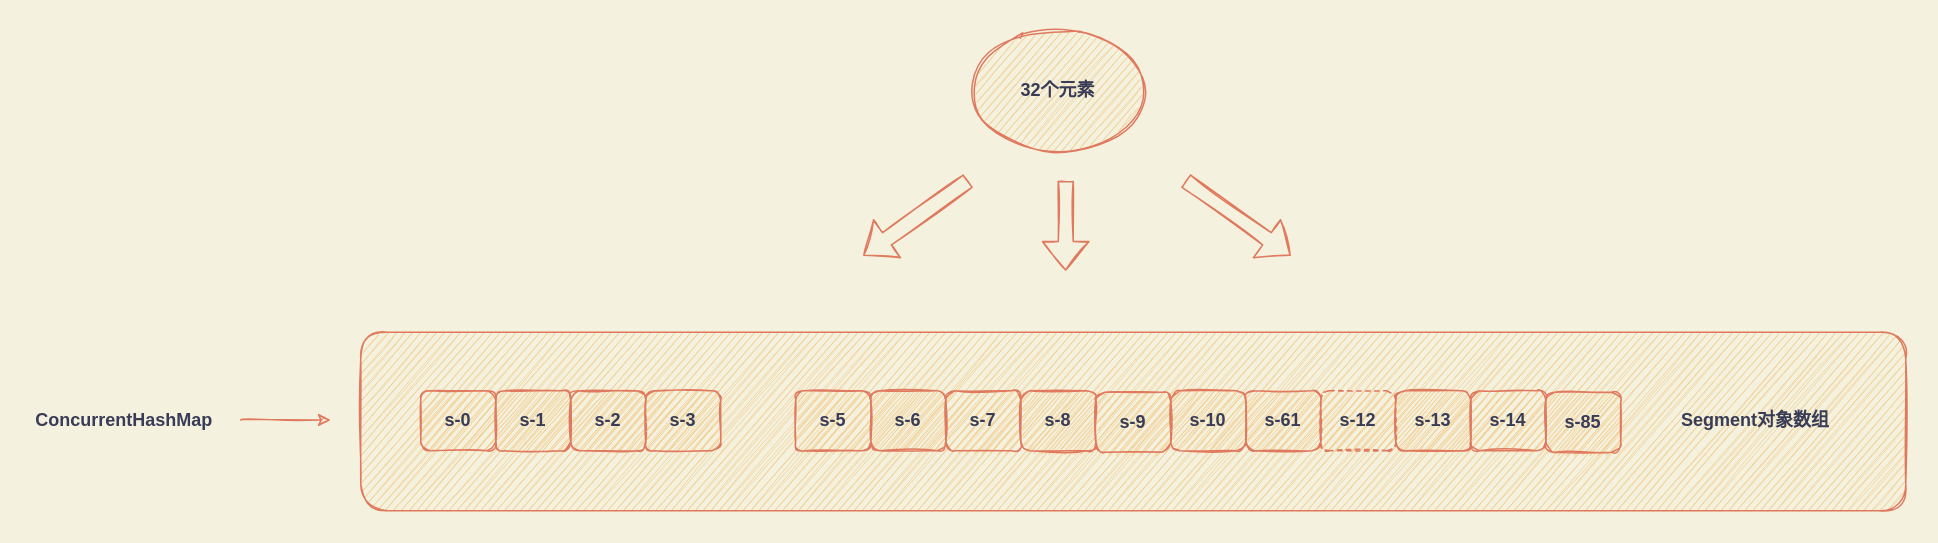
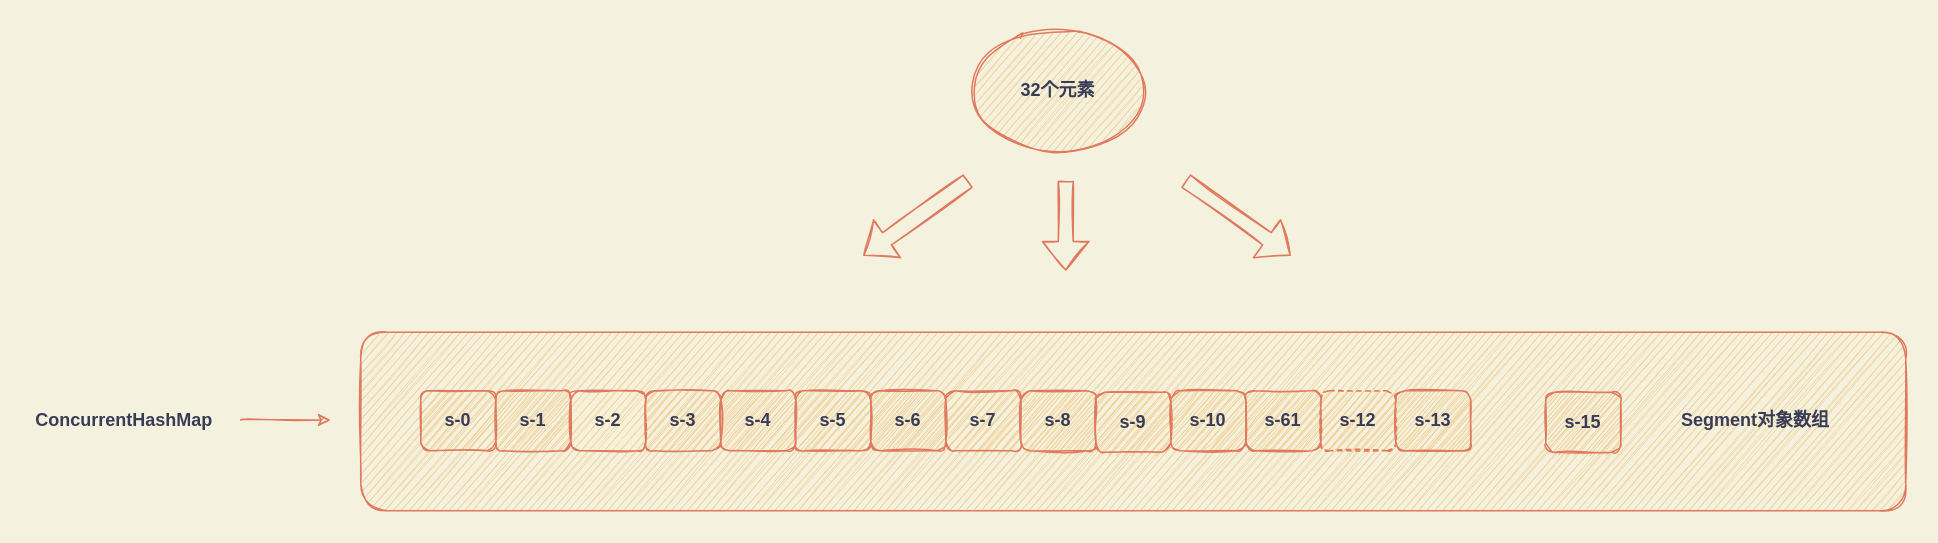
(608, 421) -> (608, 421)
none -> (758, 421)
(1508, 421) -> none
(1583, 422) -> (1583, 422)
